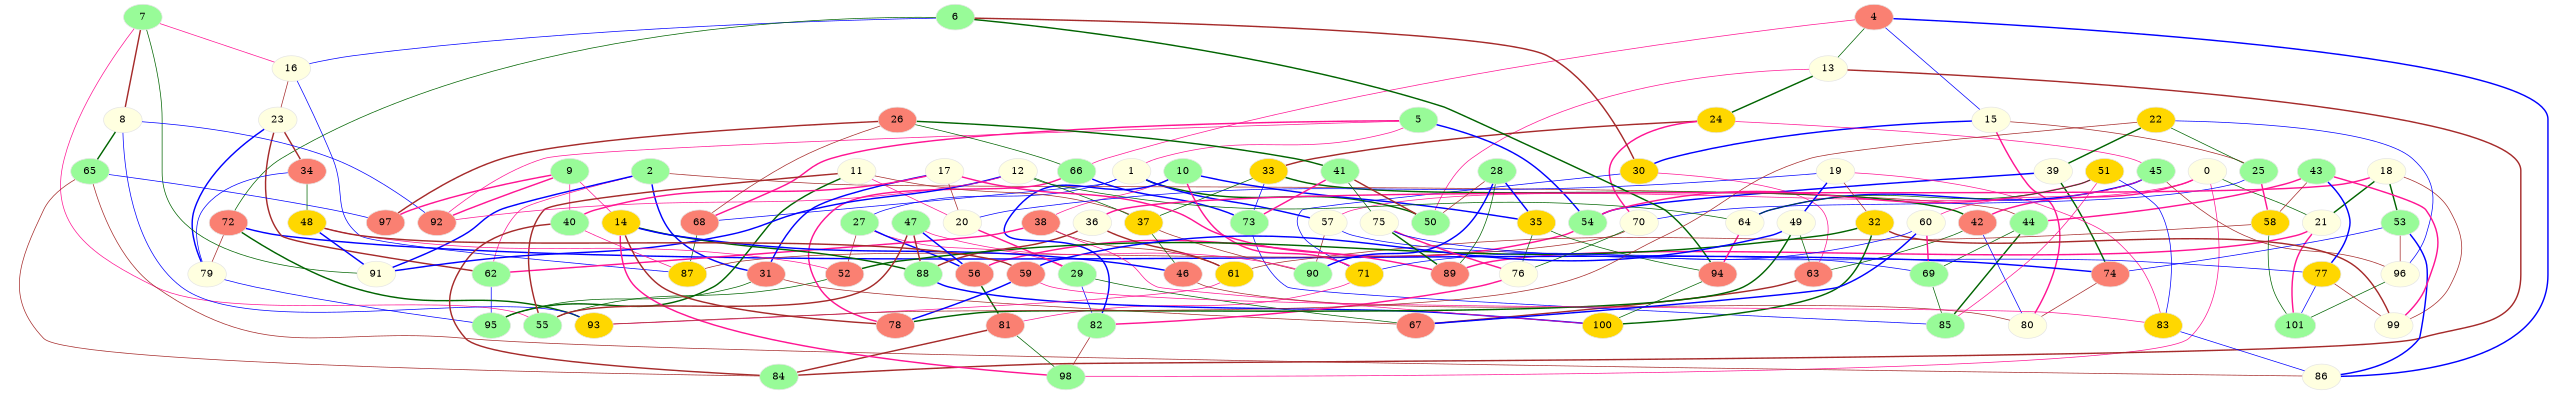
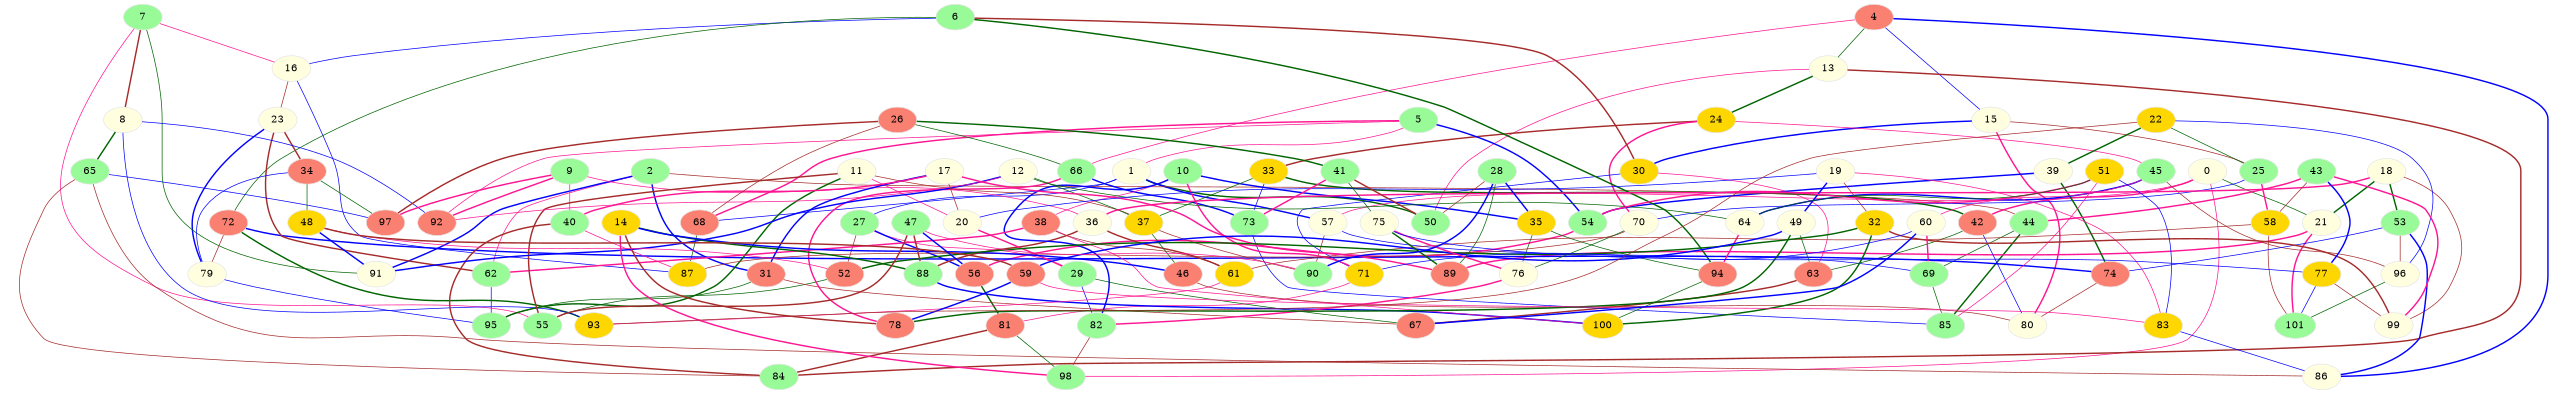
(593, 195) -> (833, 190)
none -> (346, 197)
(2270, 277) -> (2270, 277)
